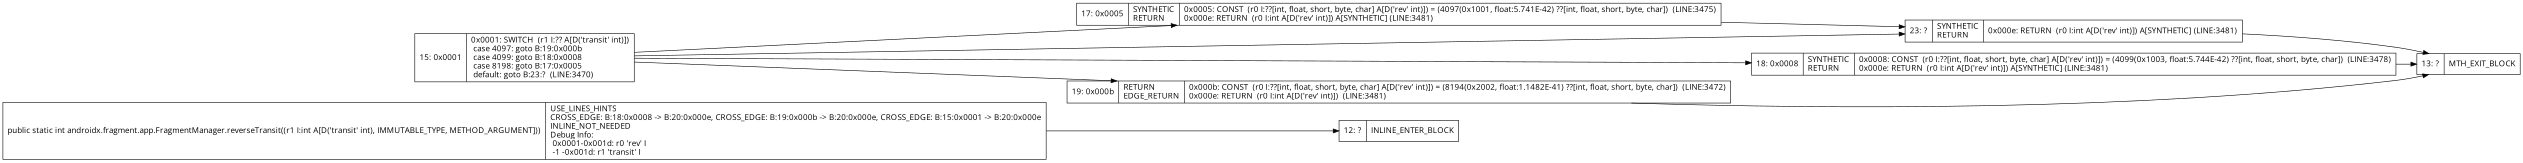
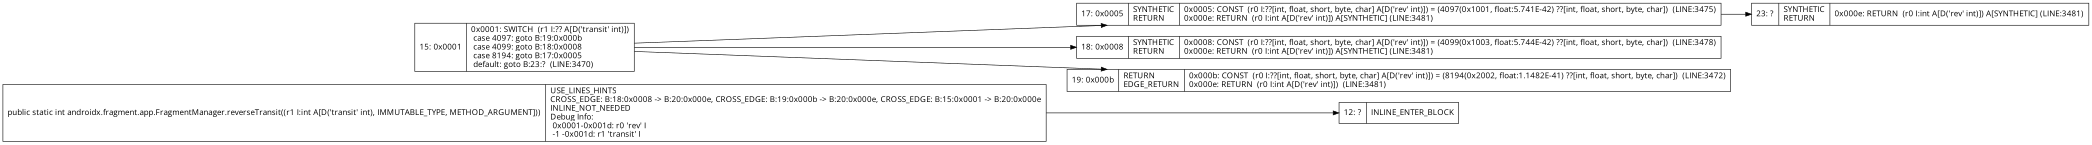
(1267, 45) -> none
(2469, 64) -> none
(527, 66) -> (527, 56)
